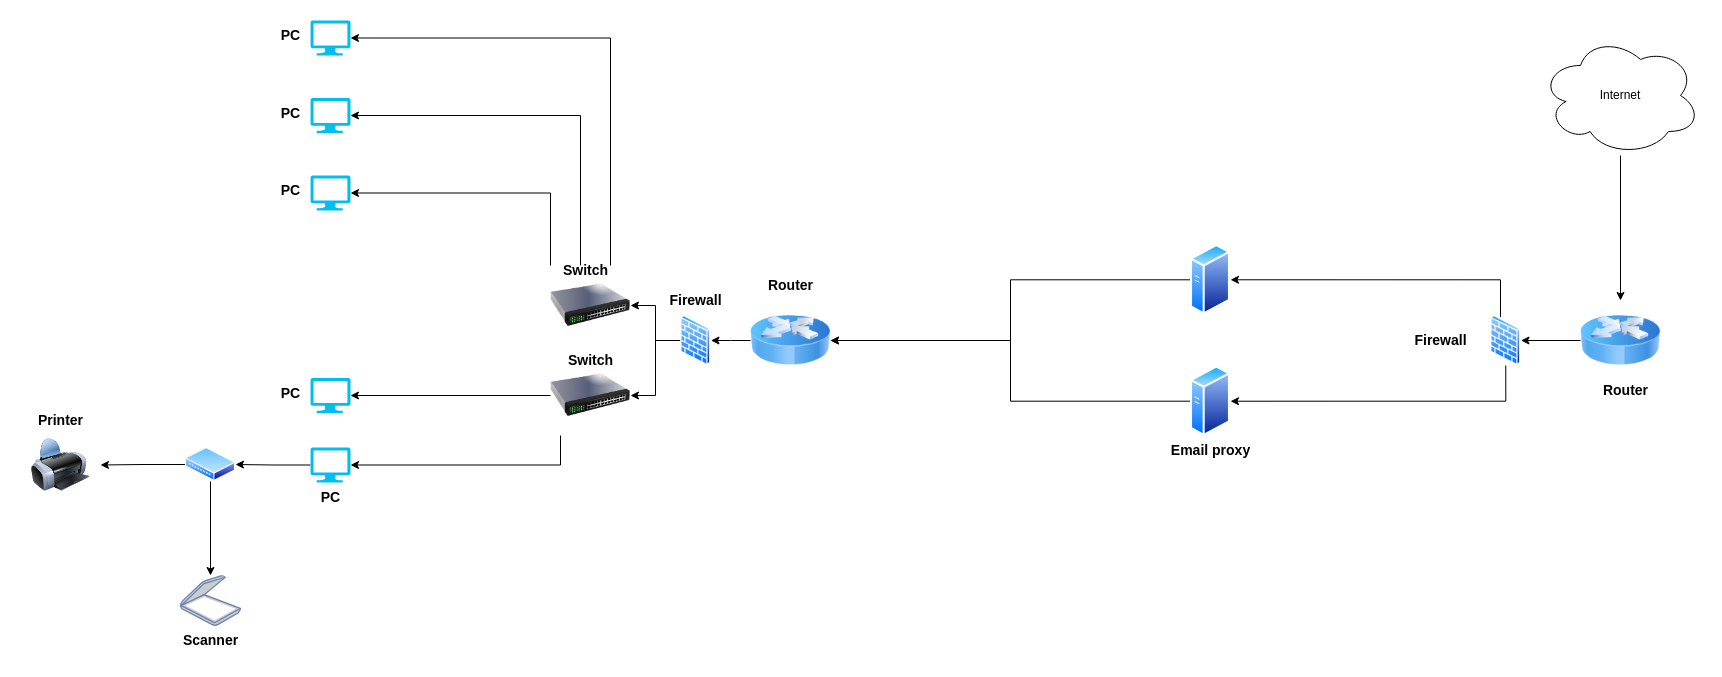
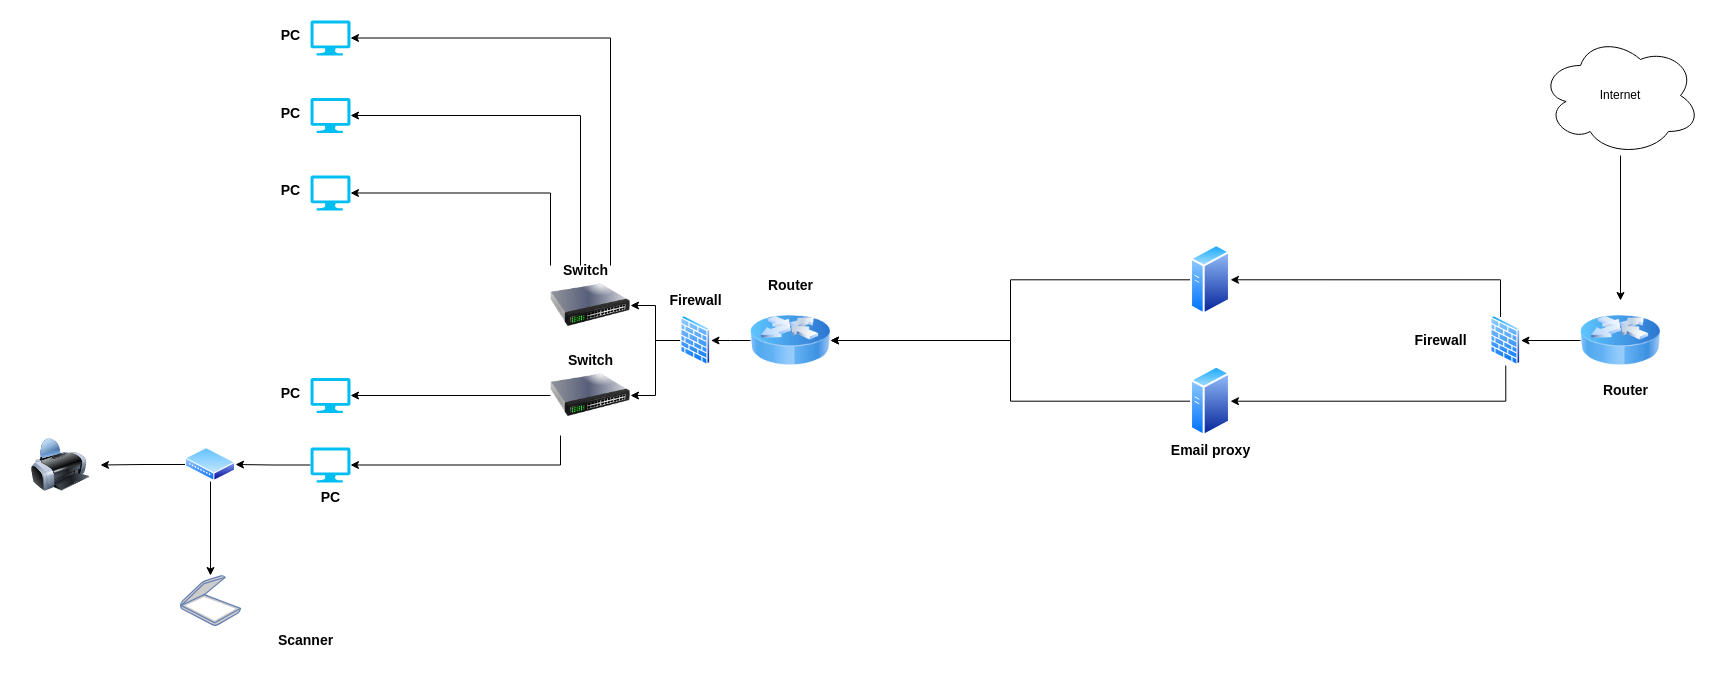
(61, 421) -> none
(211, 641) -> (306, 641)
